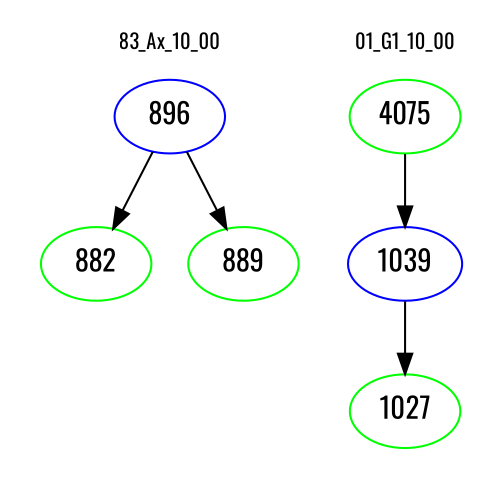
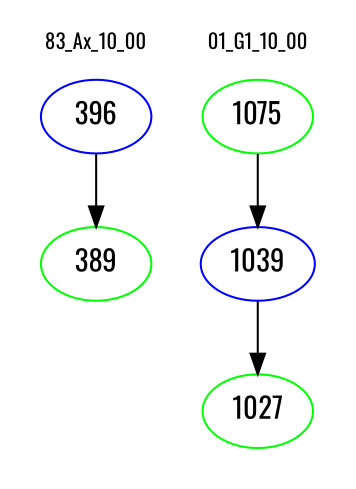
(170, 117) -> (96, 117)
(405, 117) -> (258, 117)
(96, 264) -> none
(243, 264) -> (96, 264)
